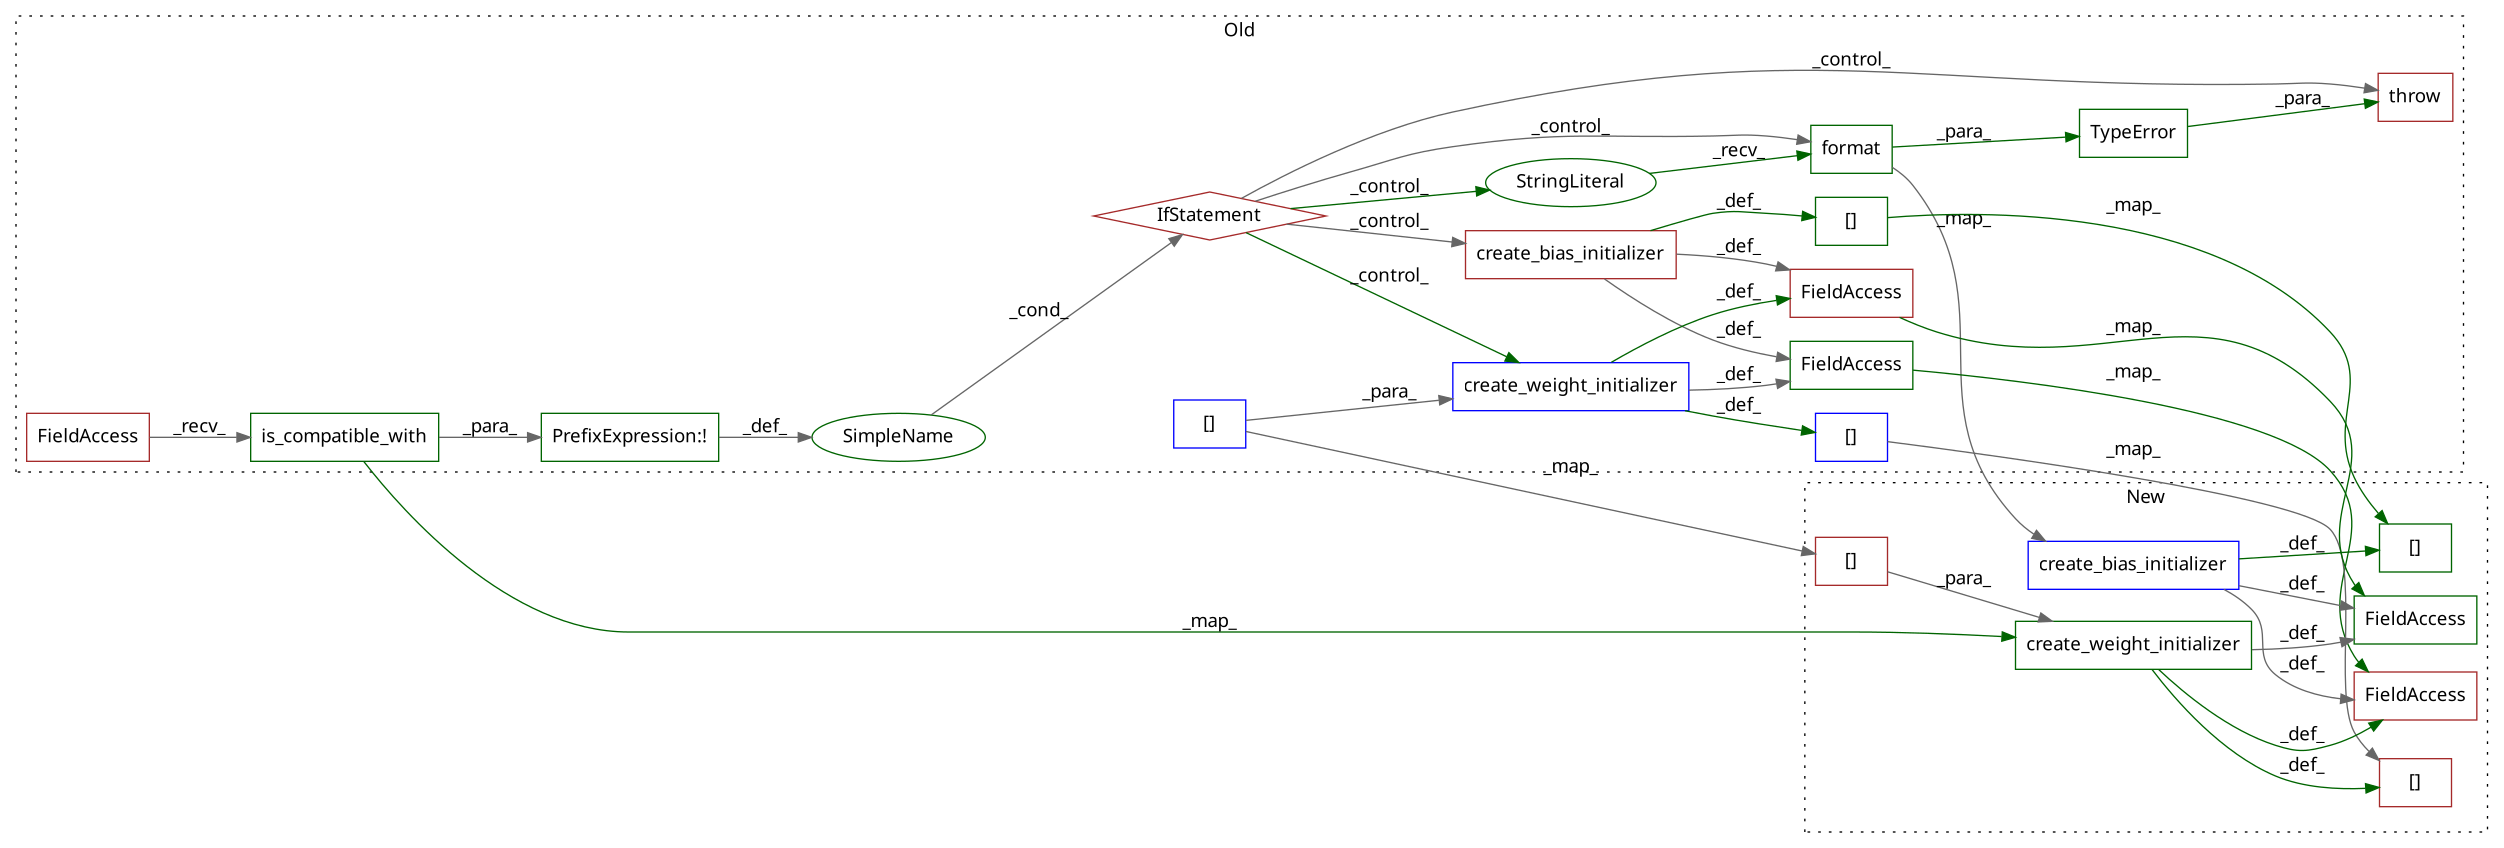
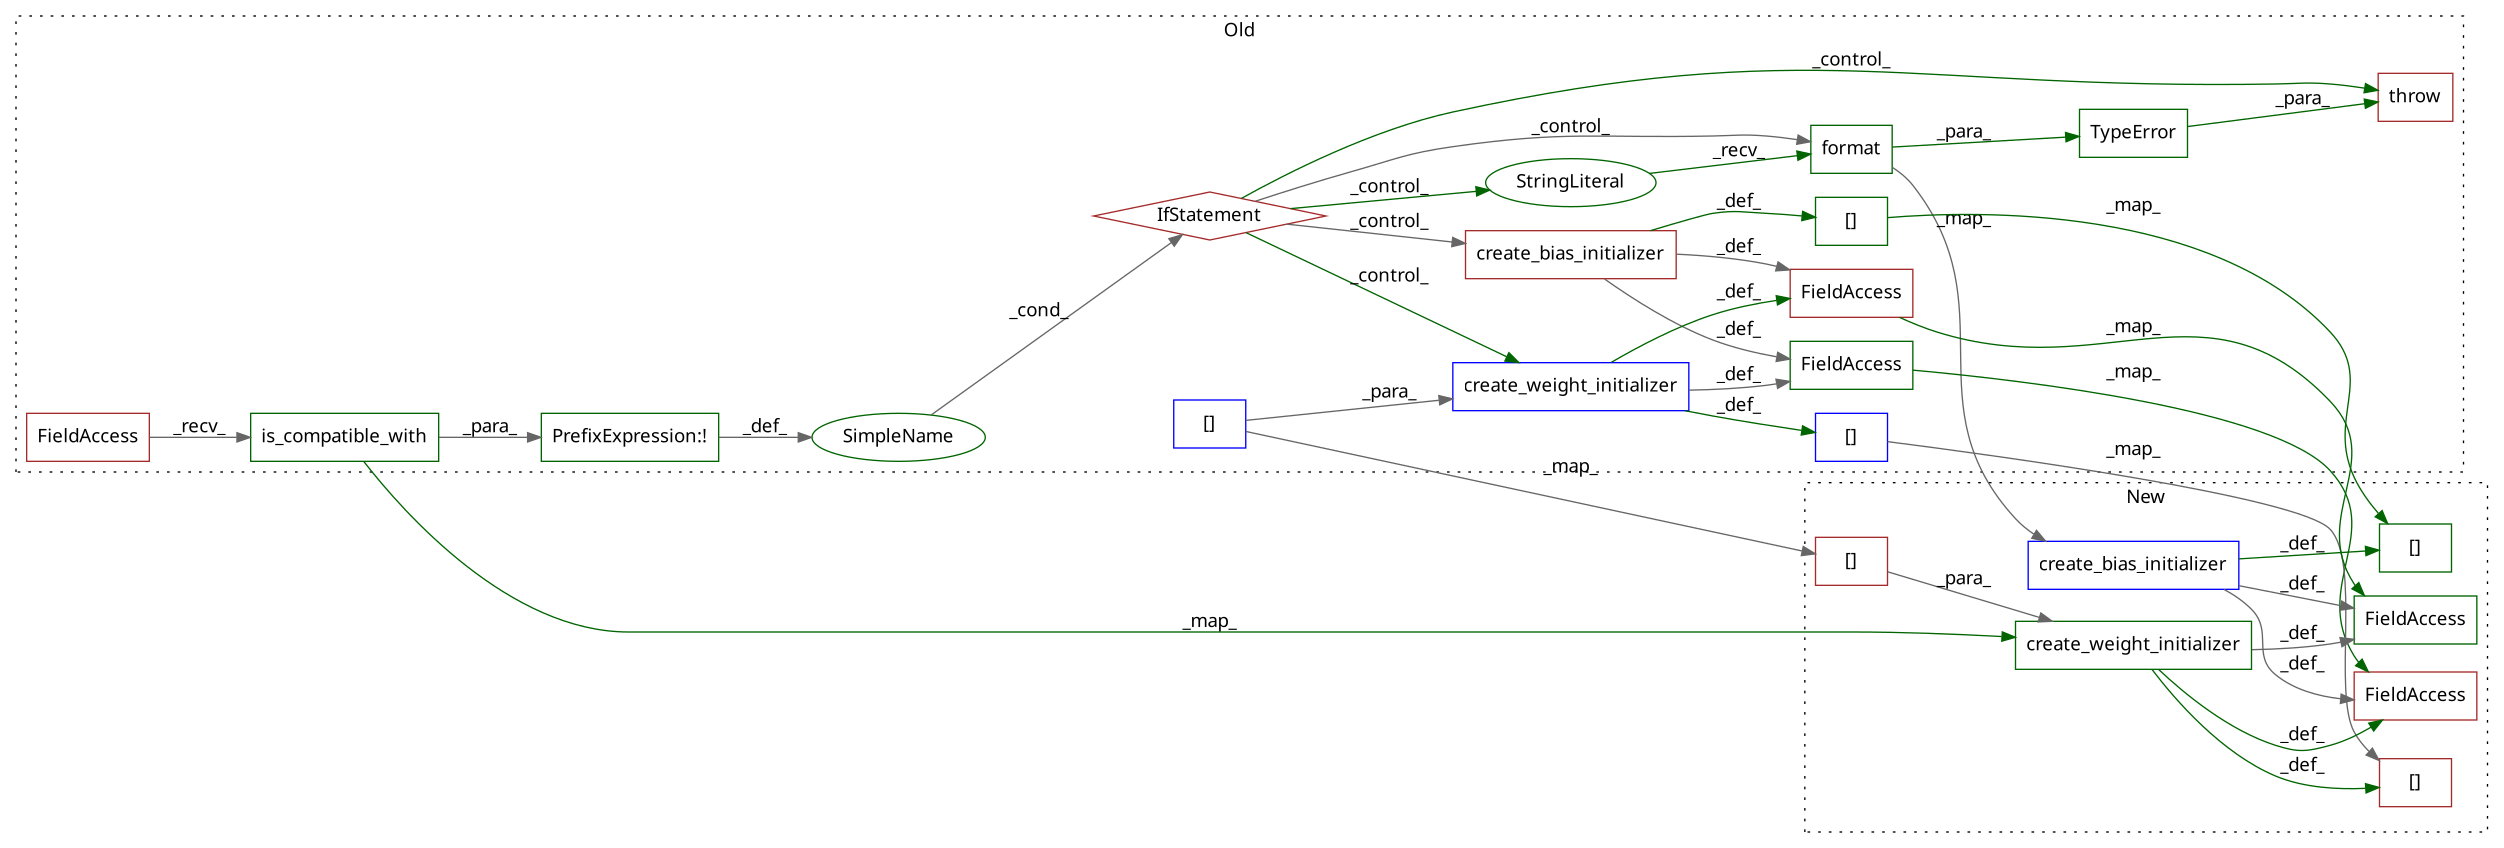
(1793, 71) -> (1793, 71)
